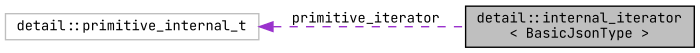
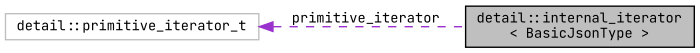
(132, 27) -> (132, 27)
